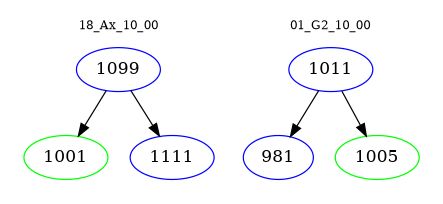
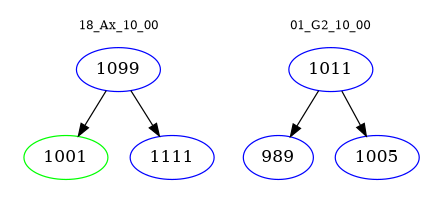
(278, 157) -> (278, 157)
(377, 157) -> (377, 157)
